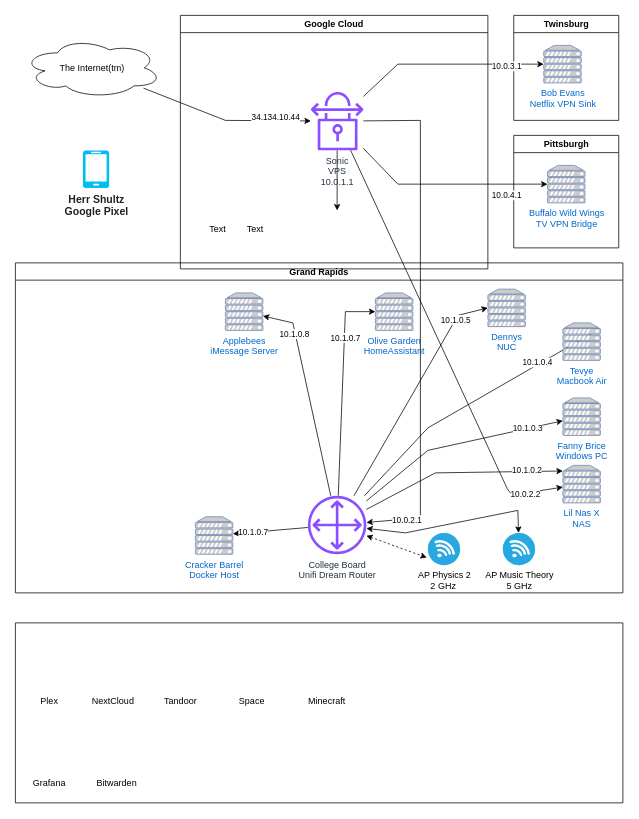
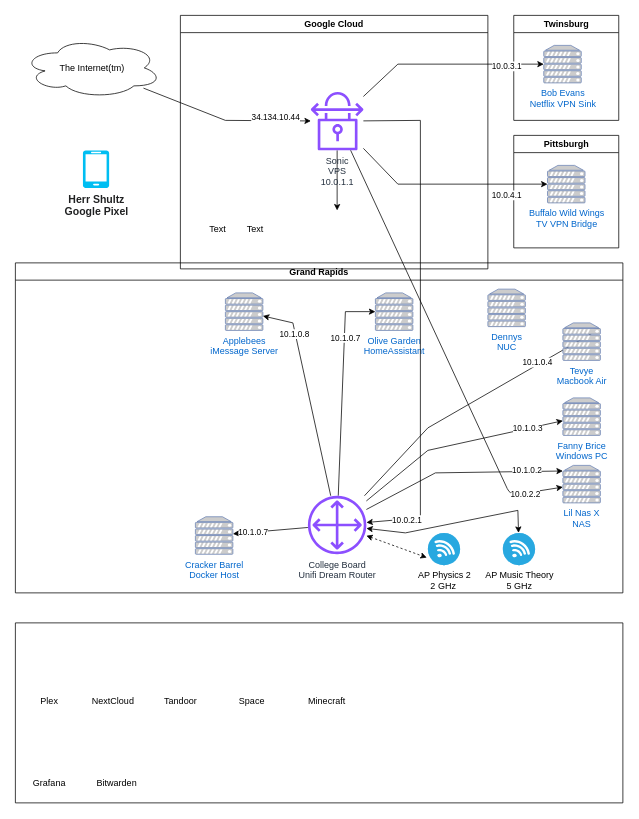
(412, 394) -> none
